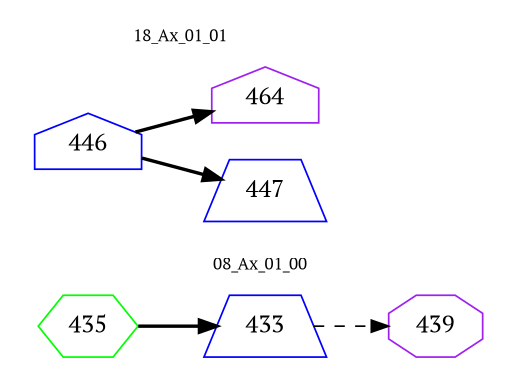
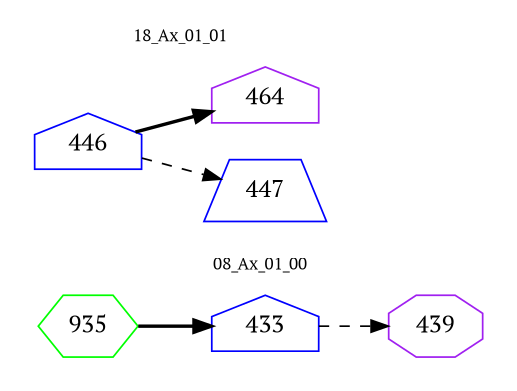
(173, 166) -> (173, 166)
(88, 326) -> (88, 326)
(265, 326) -> (265, 326)
